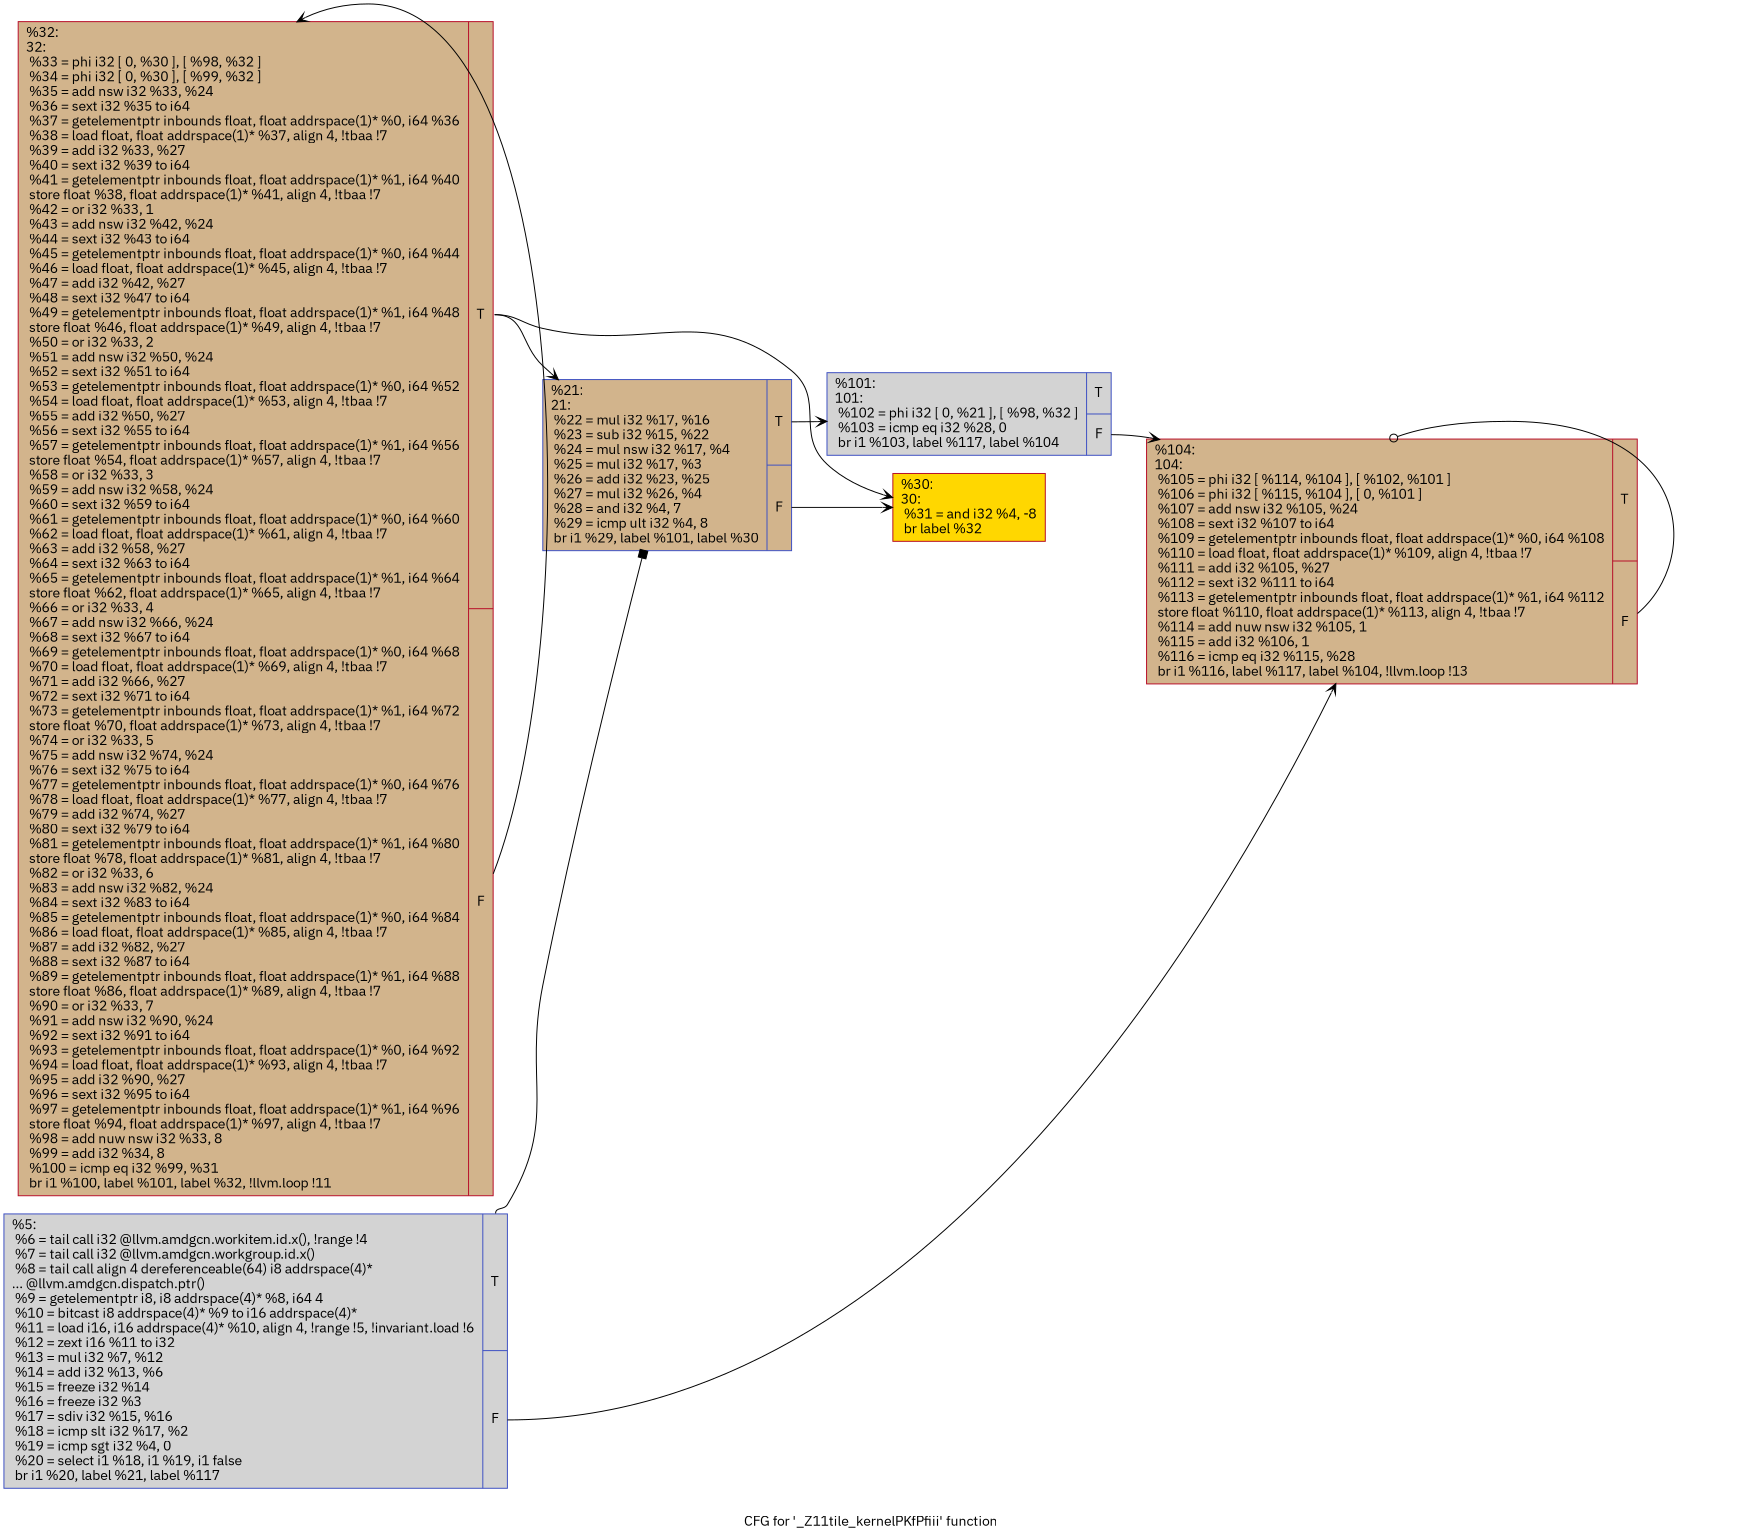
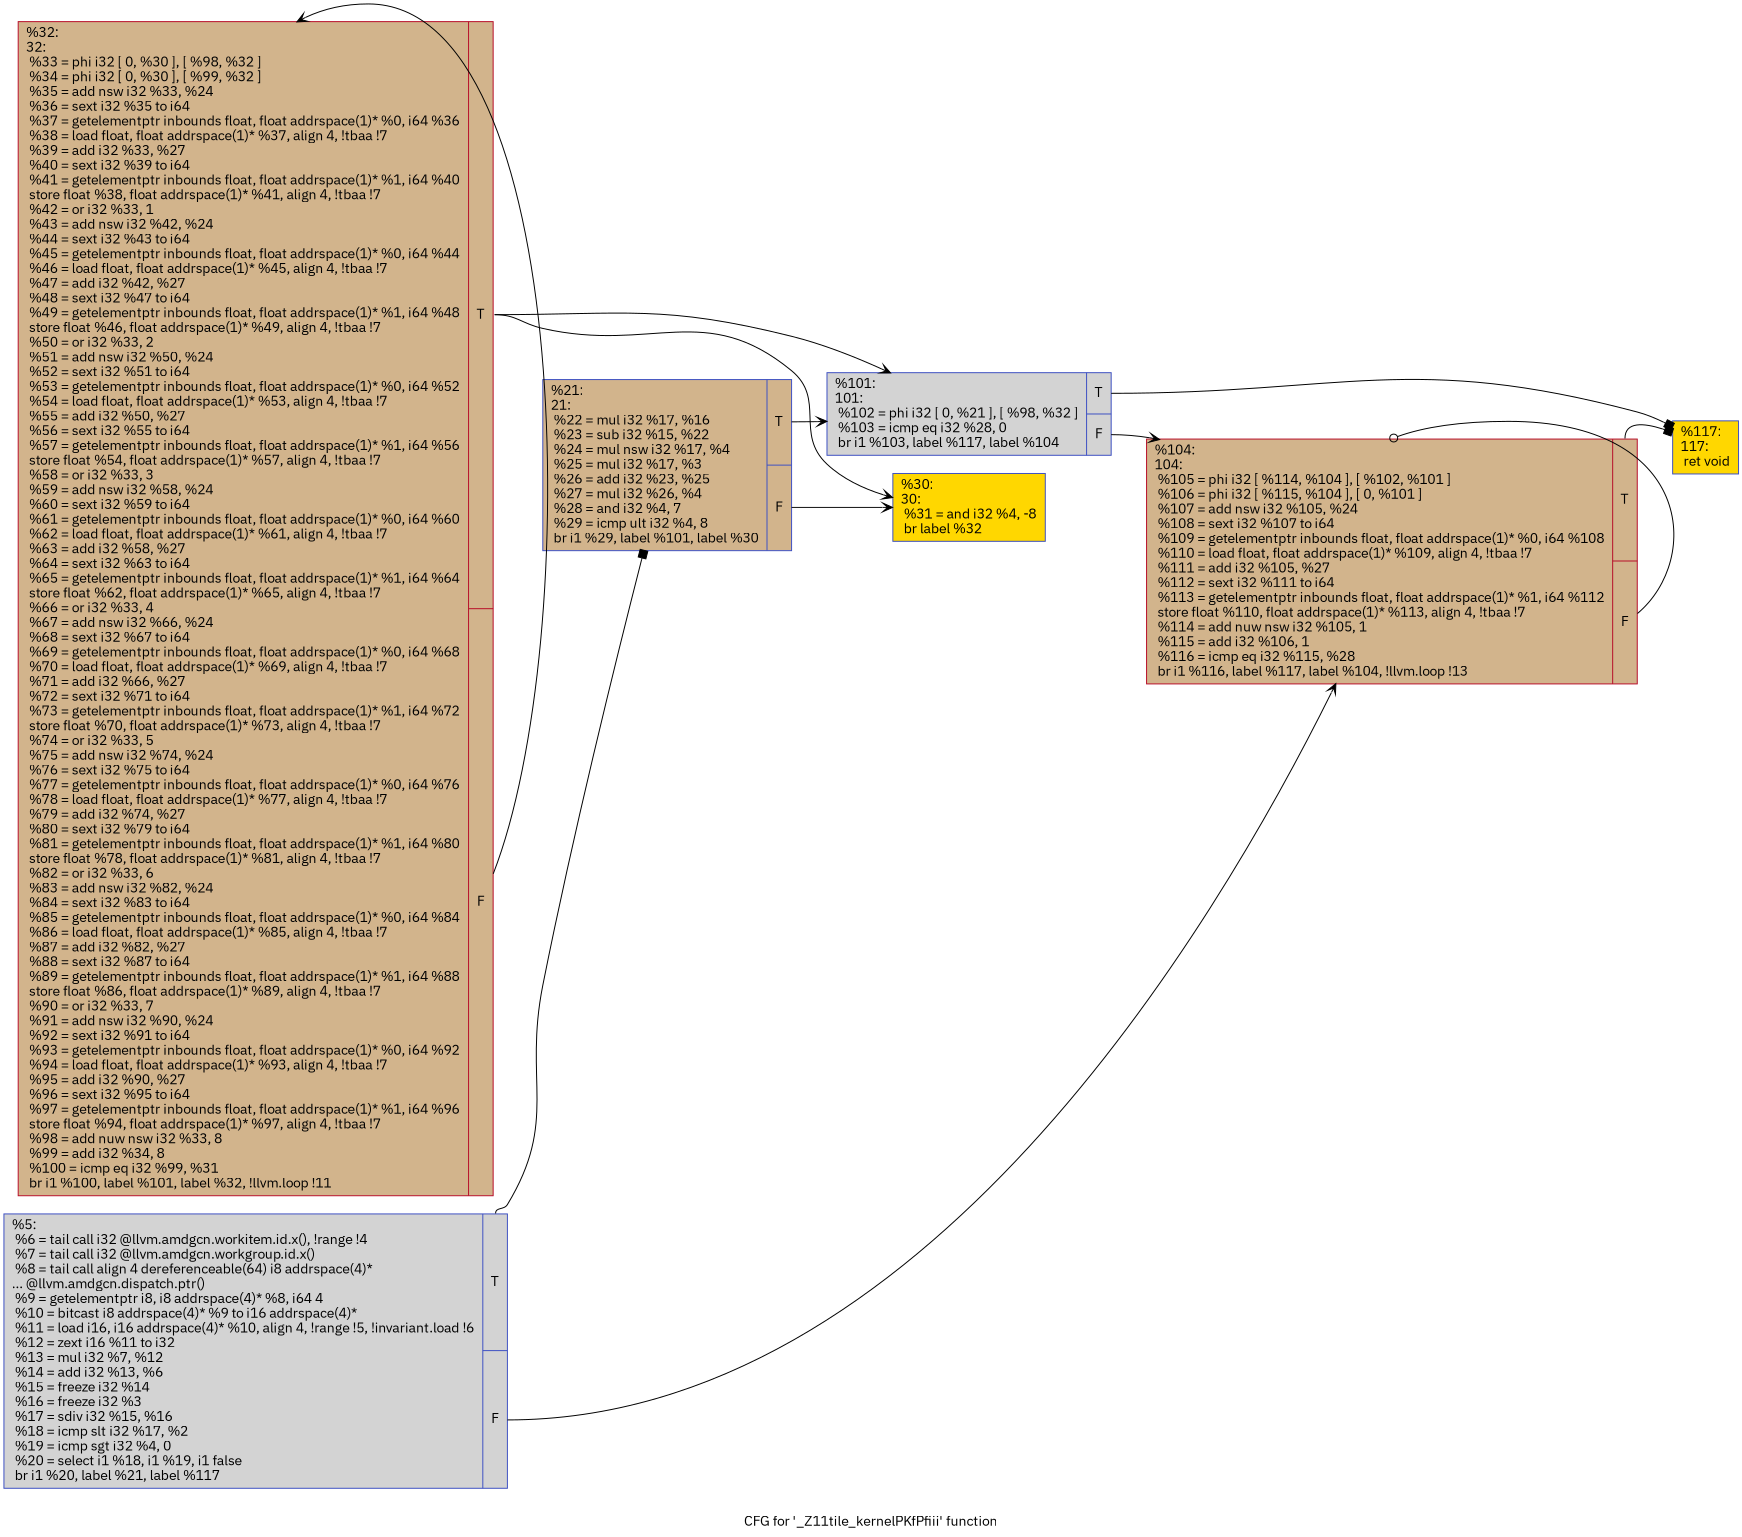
(525, 340) -> (692, 317)
none -> (1706, 447)
(969, 507) -> (969, 507)
